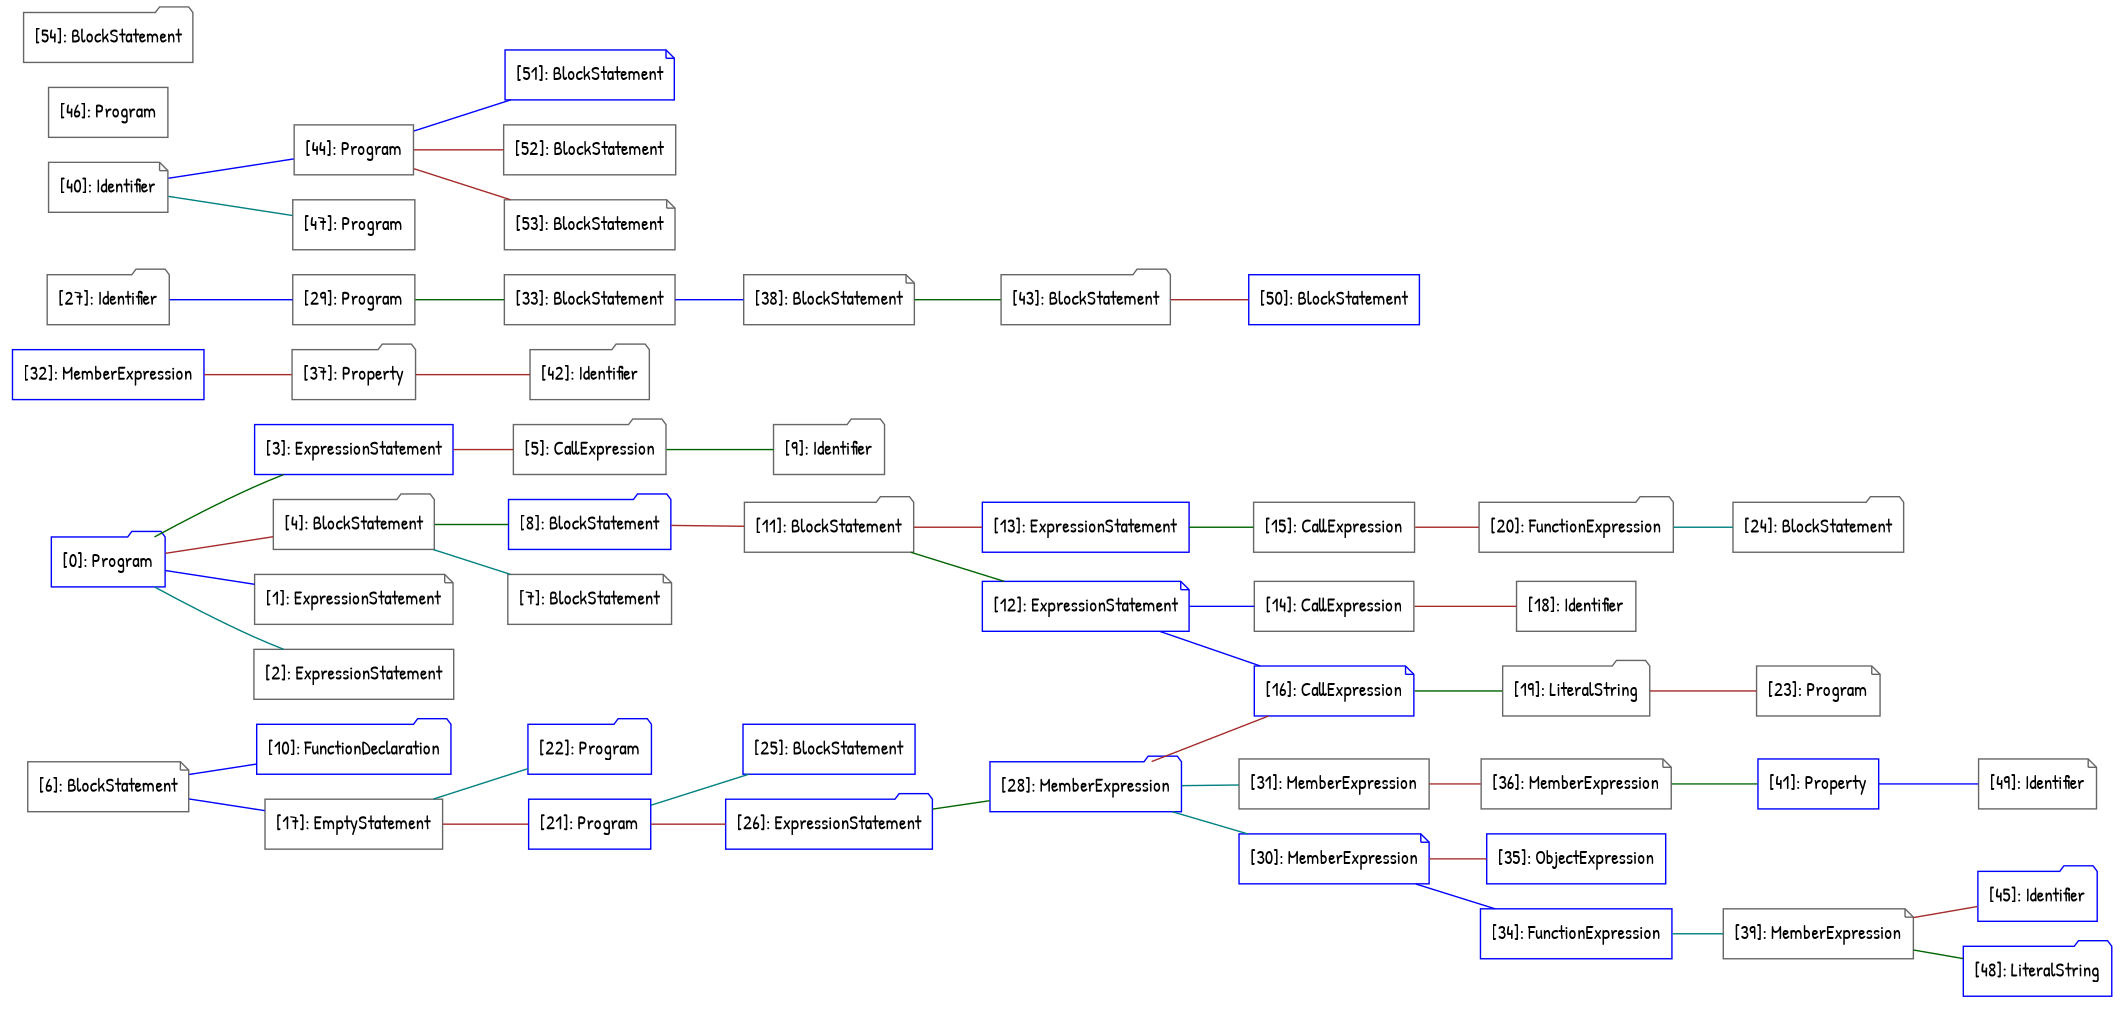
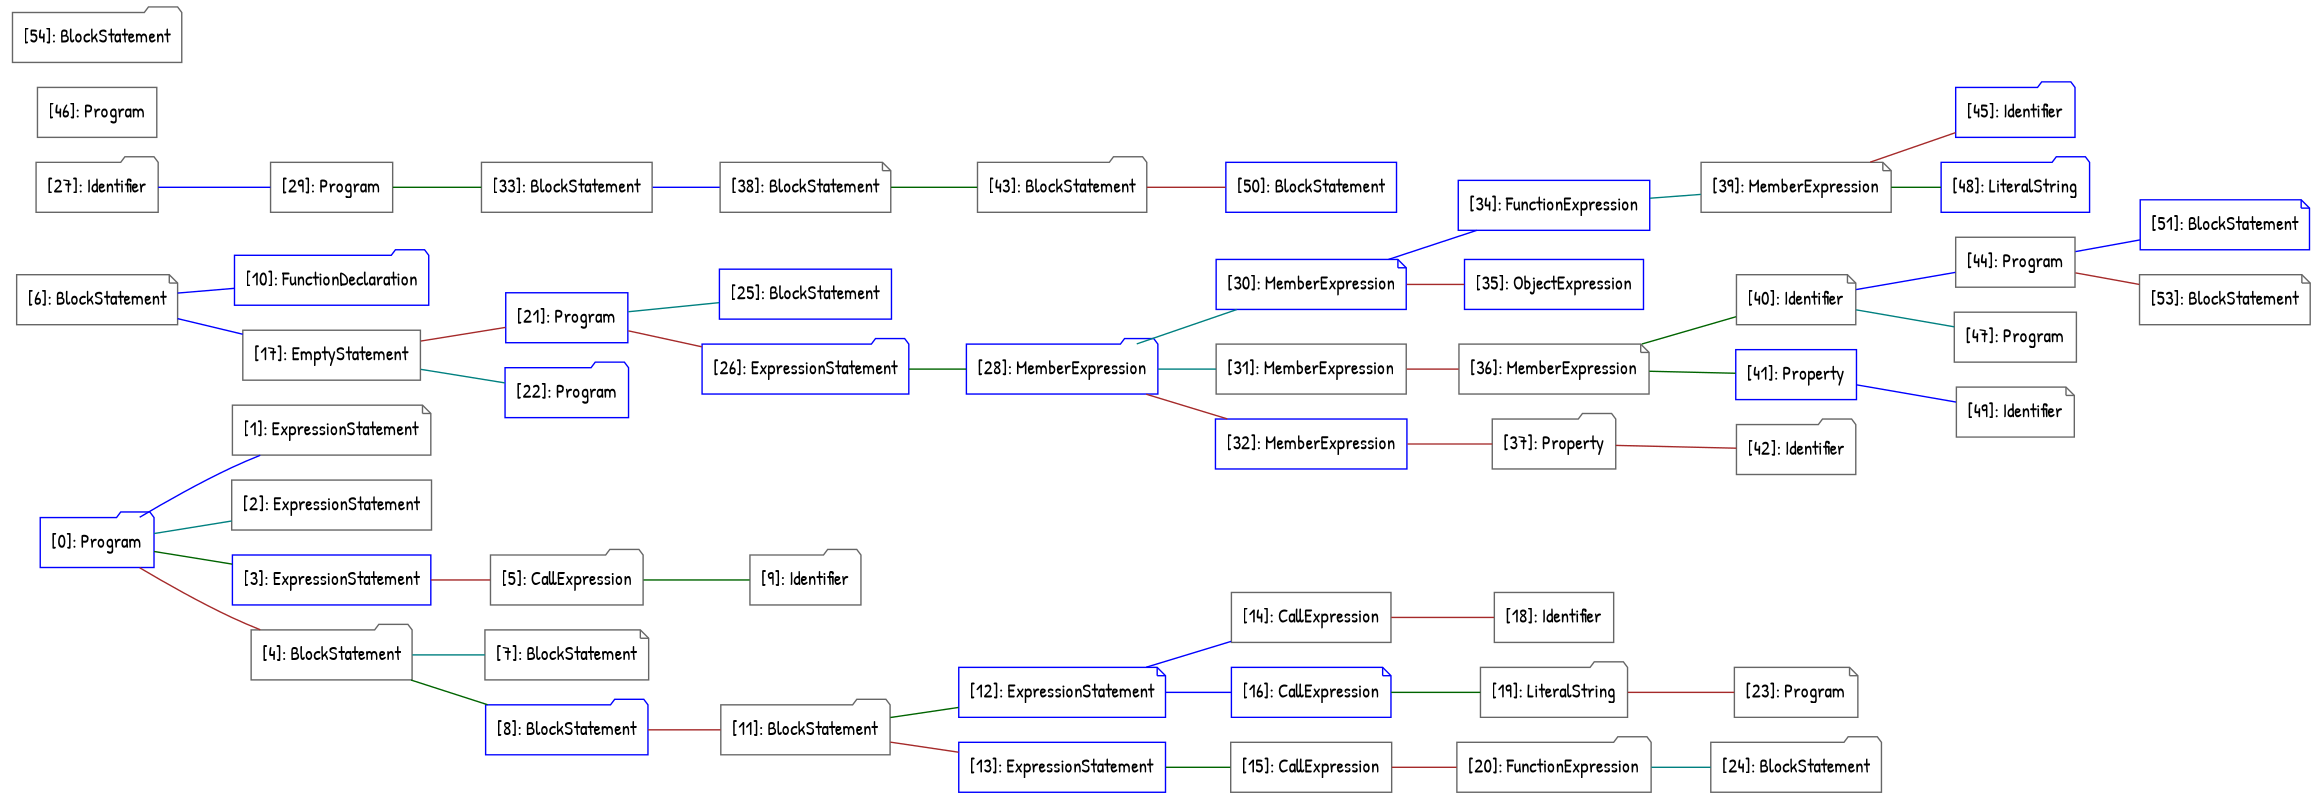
(590, 150) -> none
none -> (1689, 330)
(1210, 739) -> (1187, 407)
